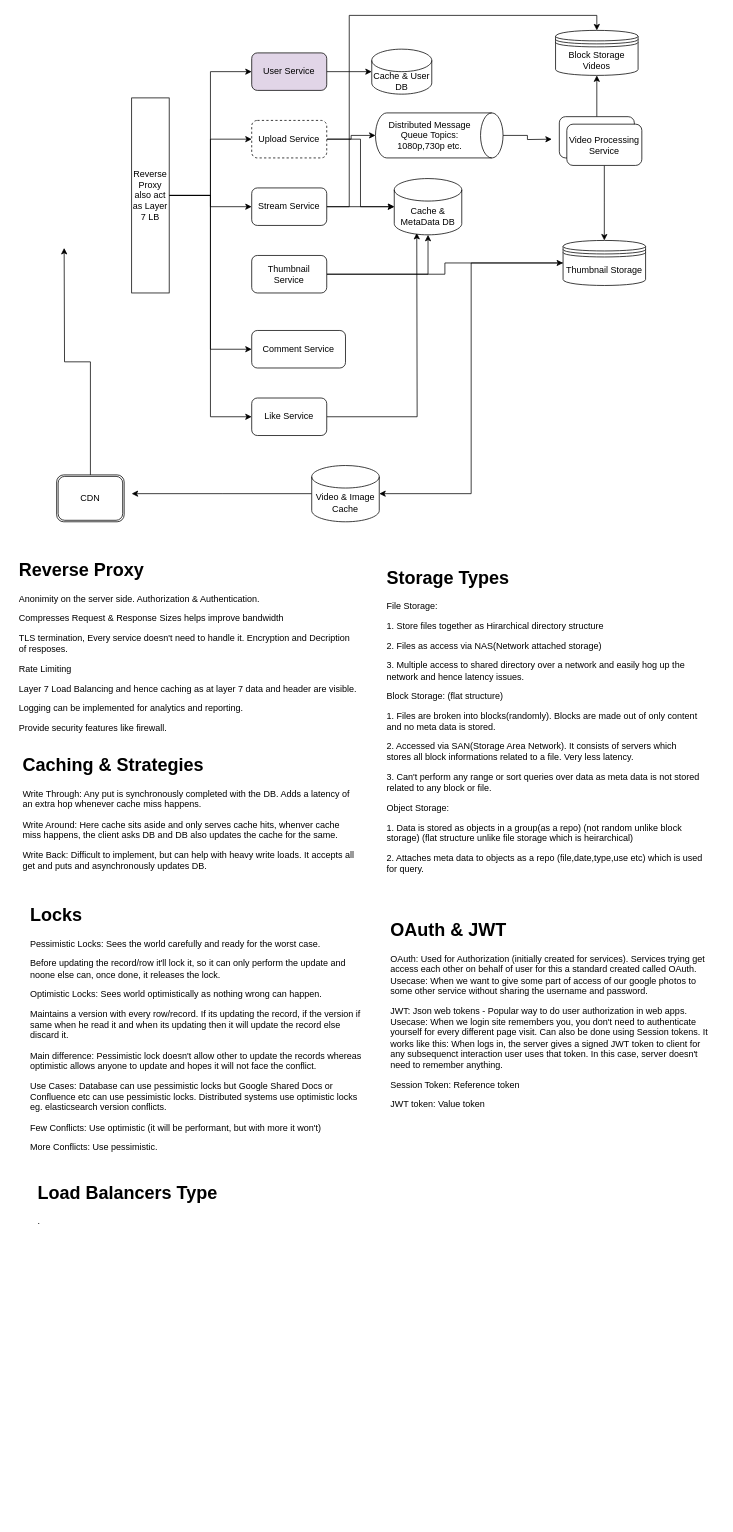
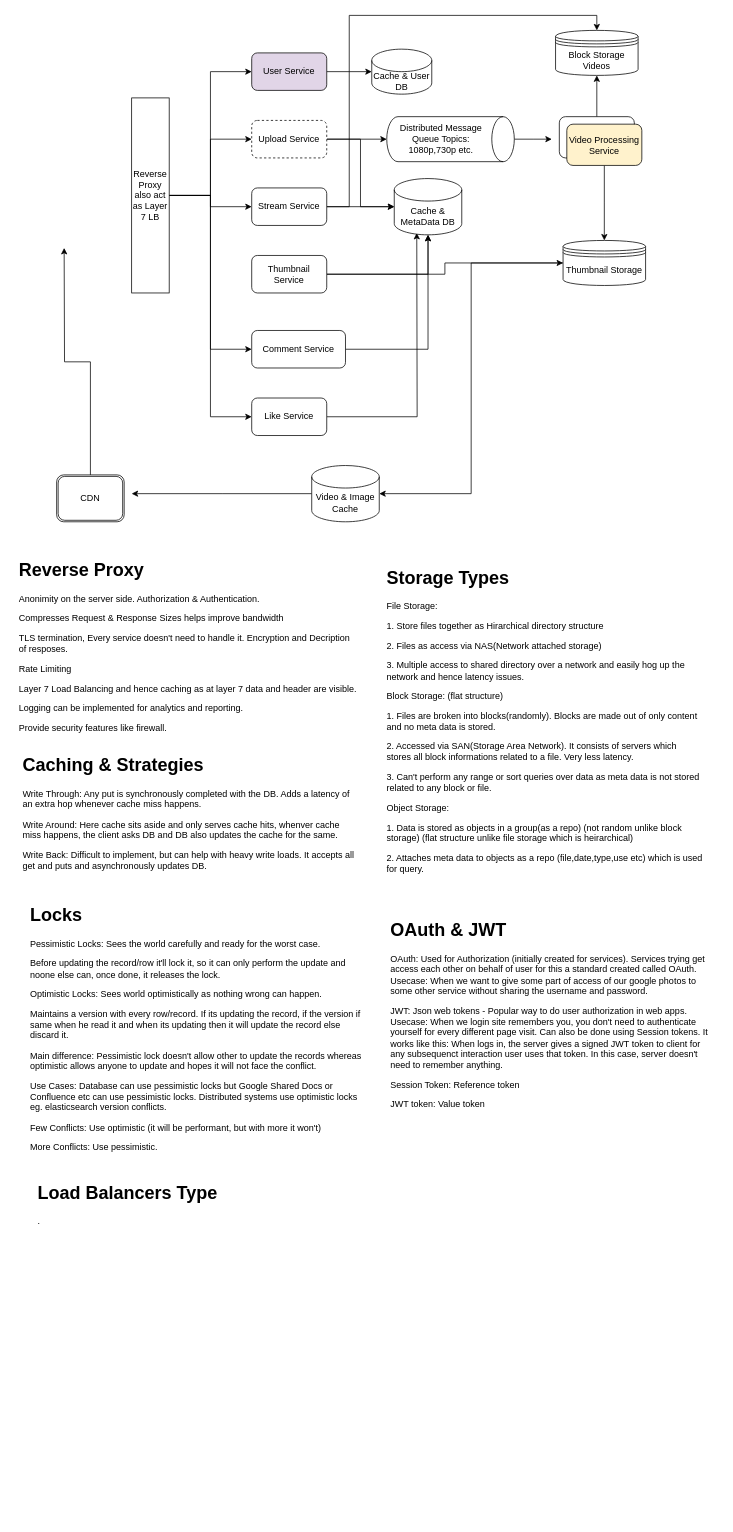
(439, 135) -> (450, 139)
(604, 145) -> (604, 145)
none -> (423, 349)
